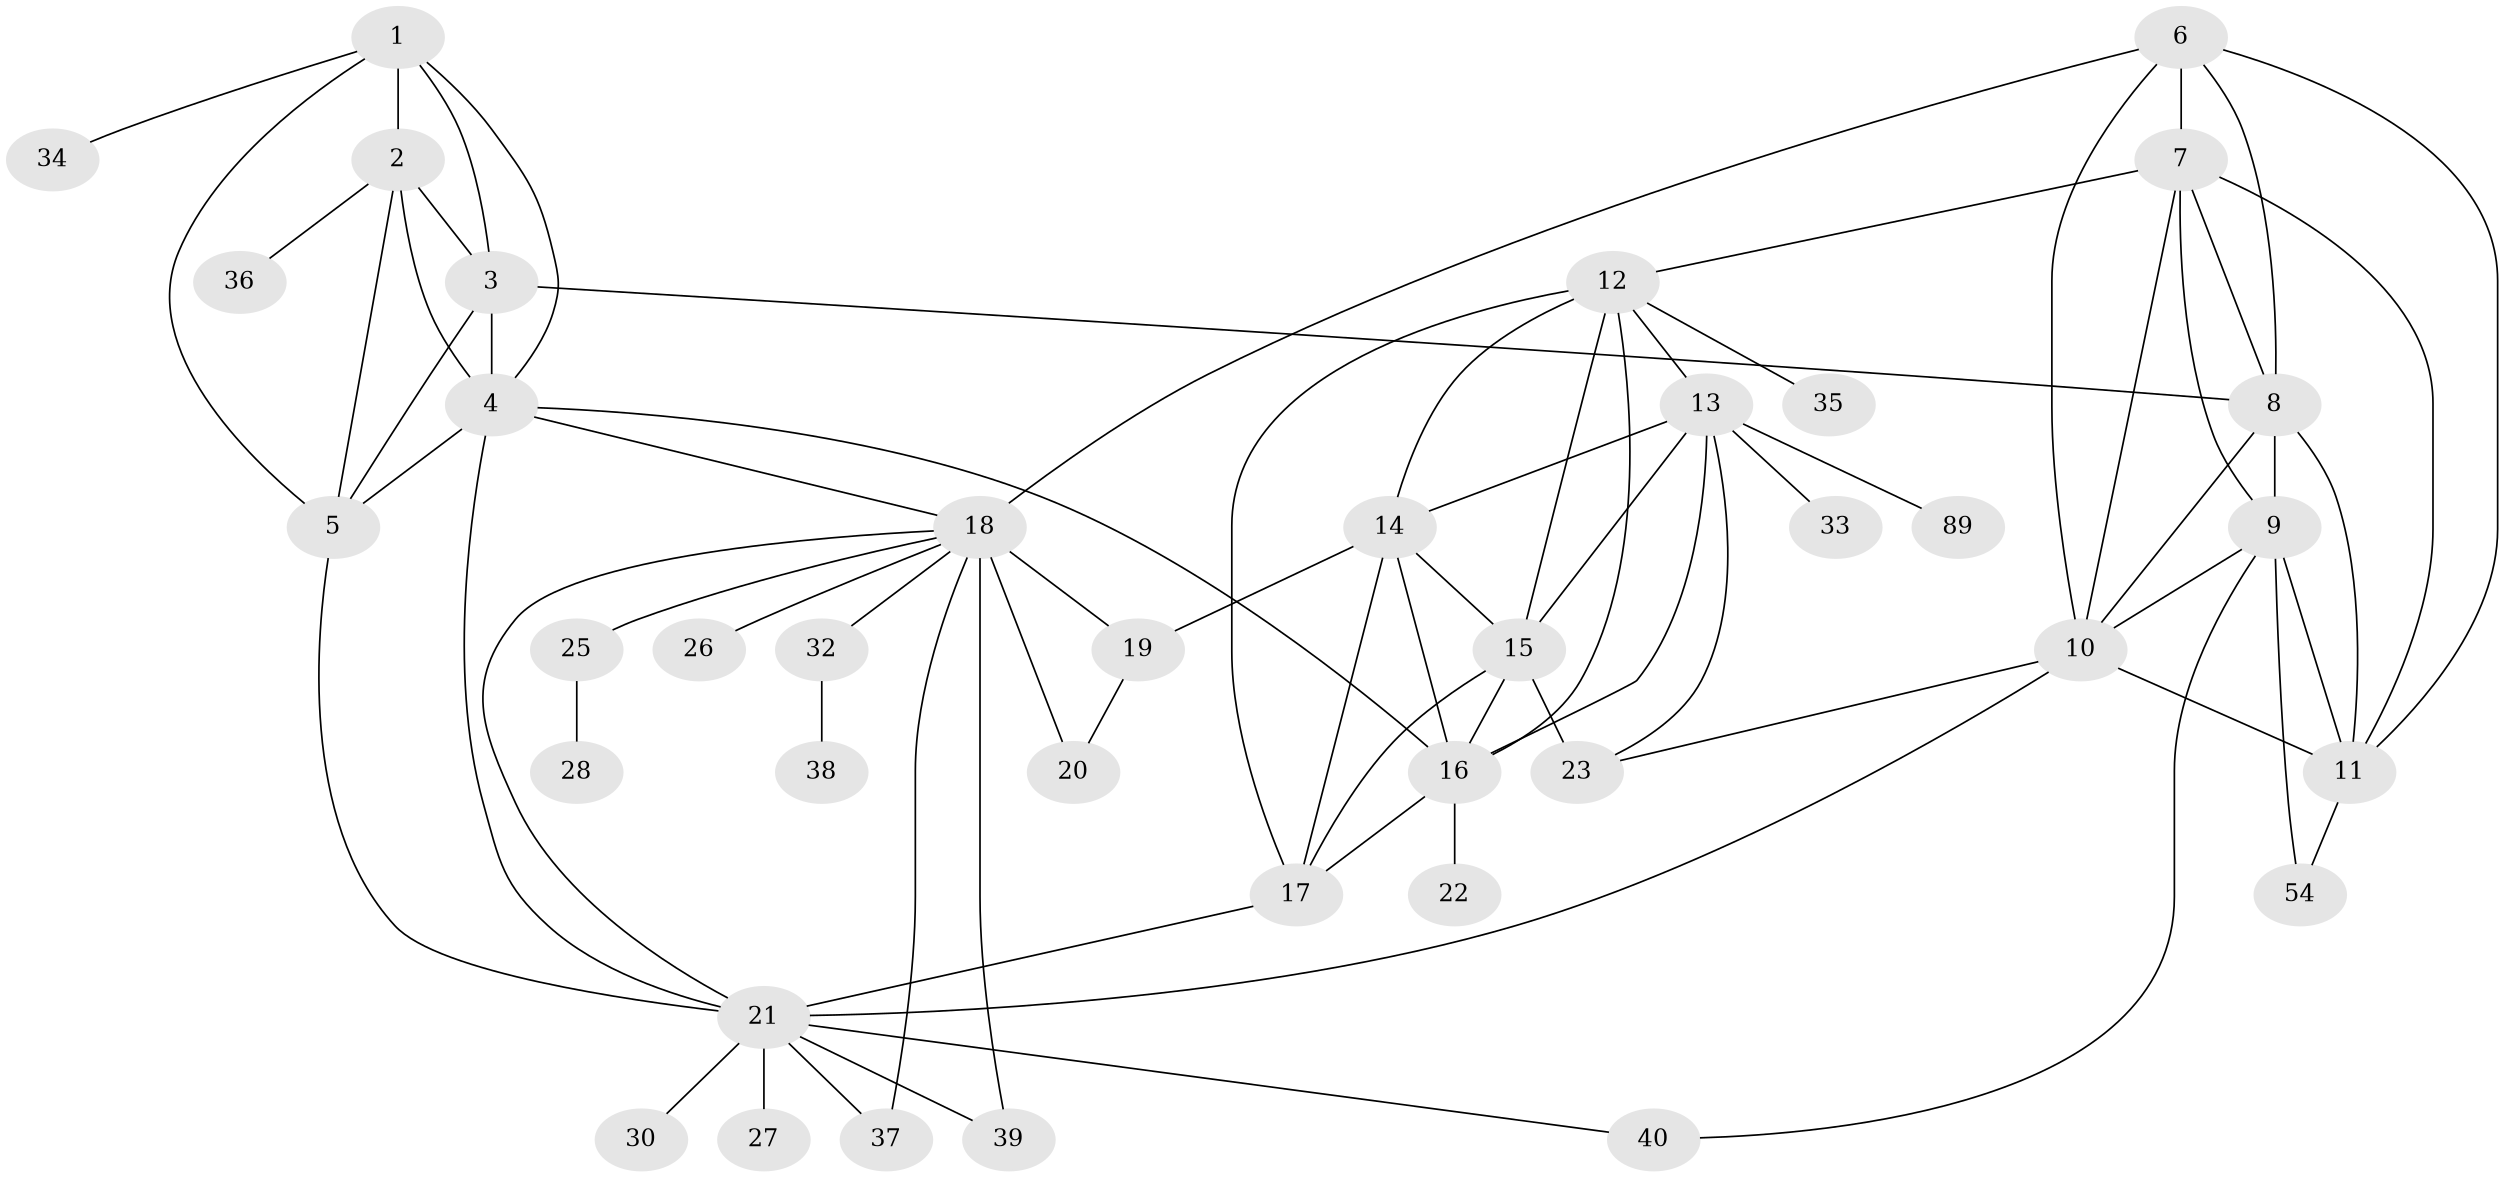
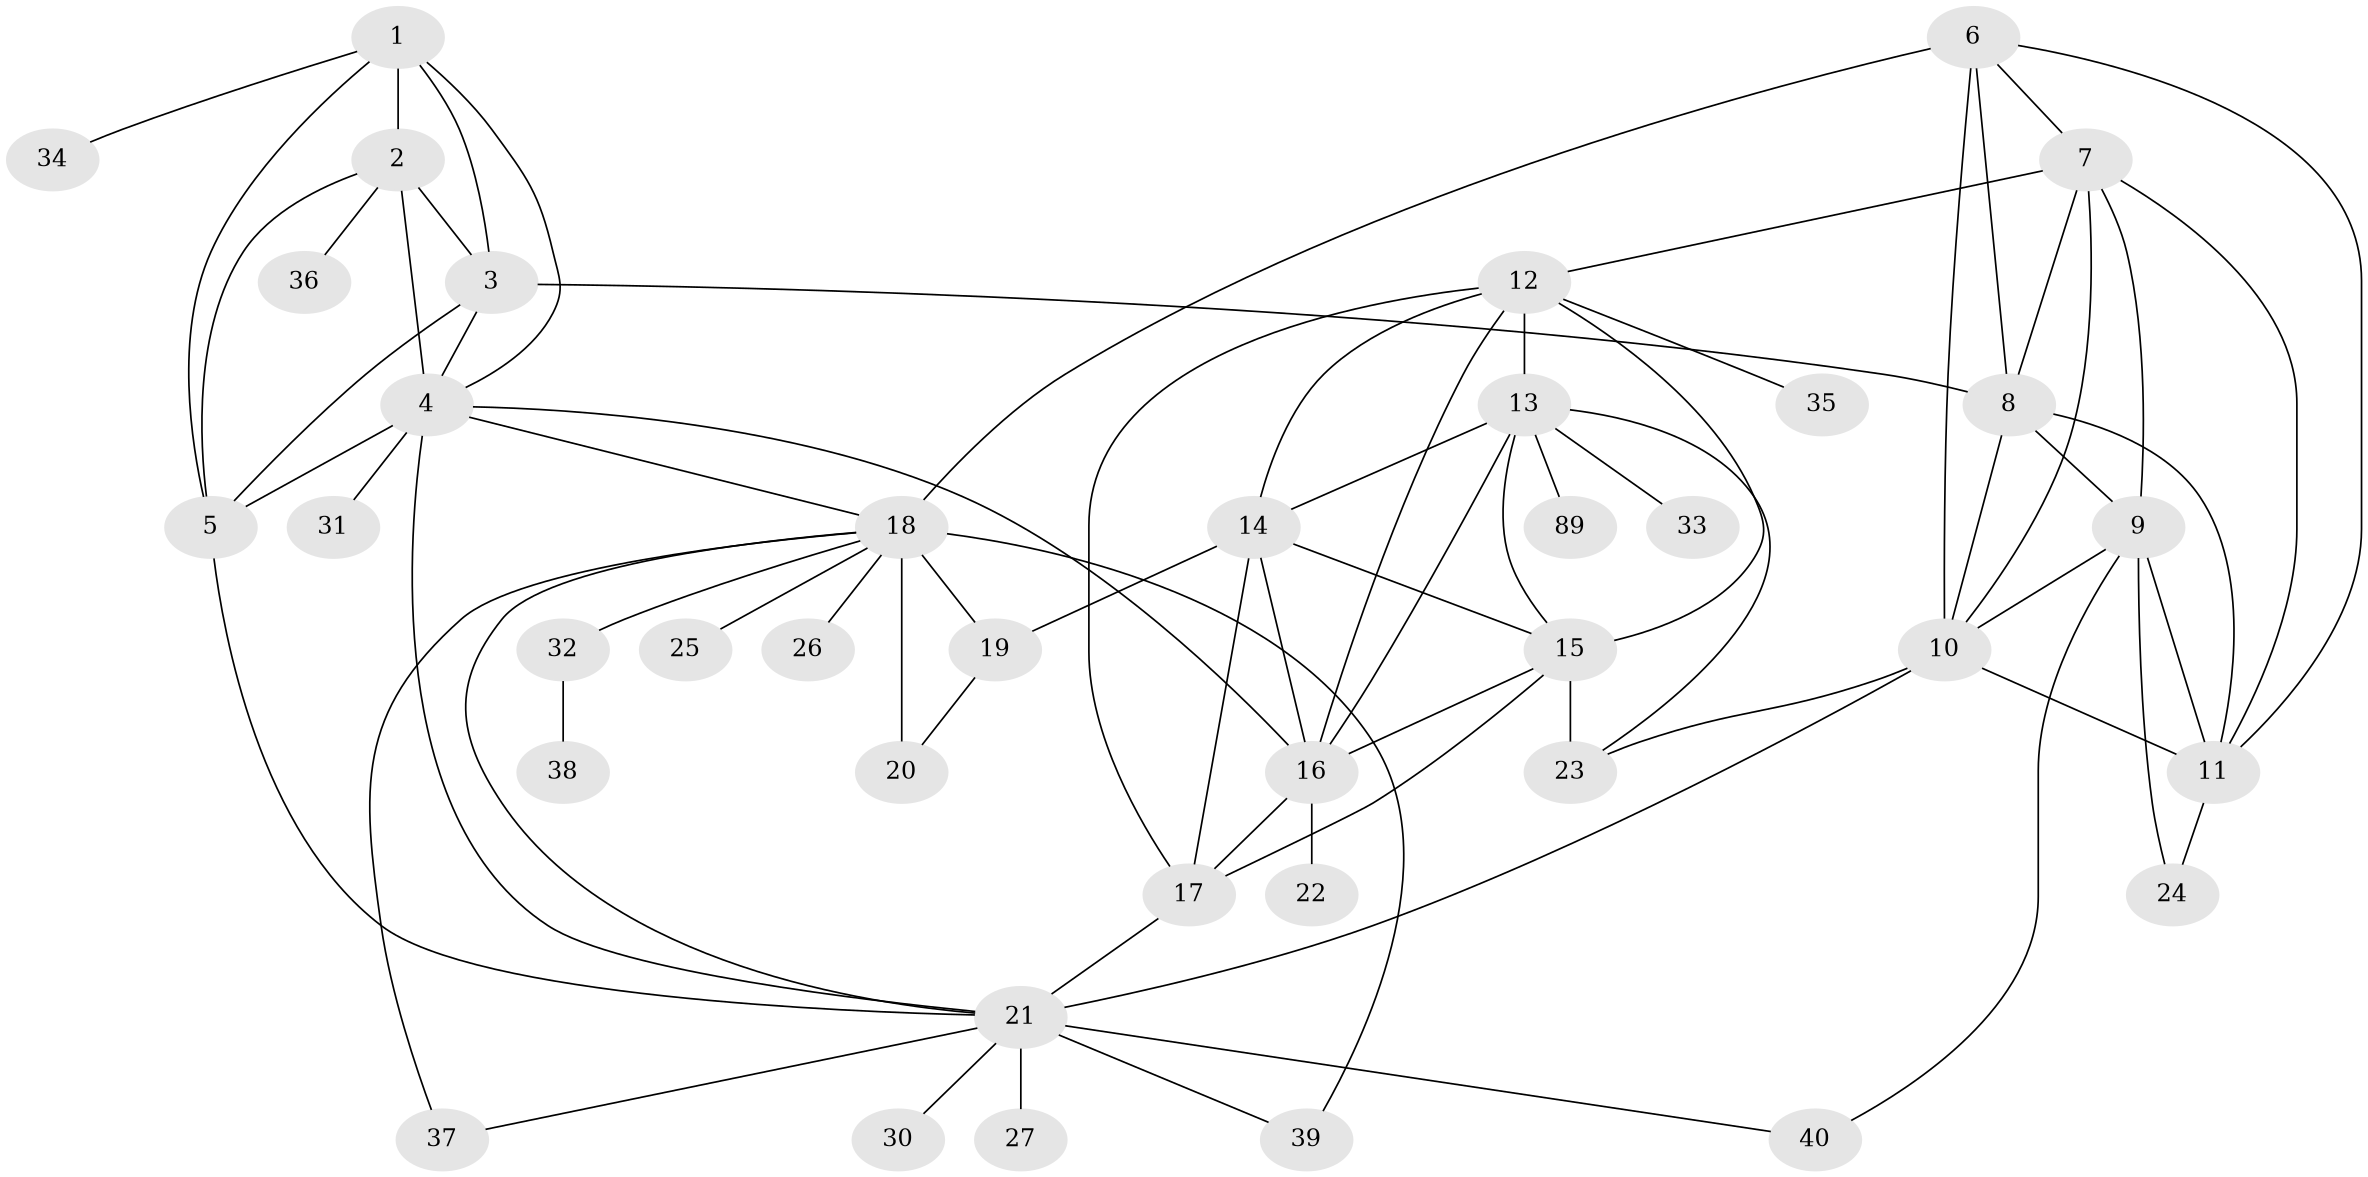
none -> (333, 527)
(577, 772) -> none
(2300, 895) -> (2173, 895)
